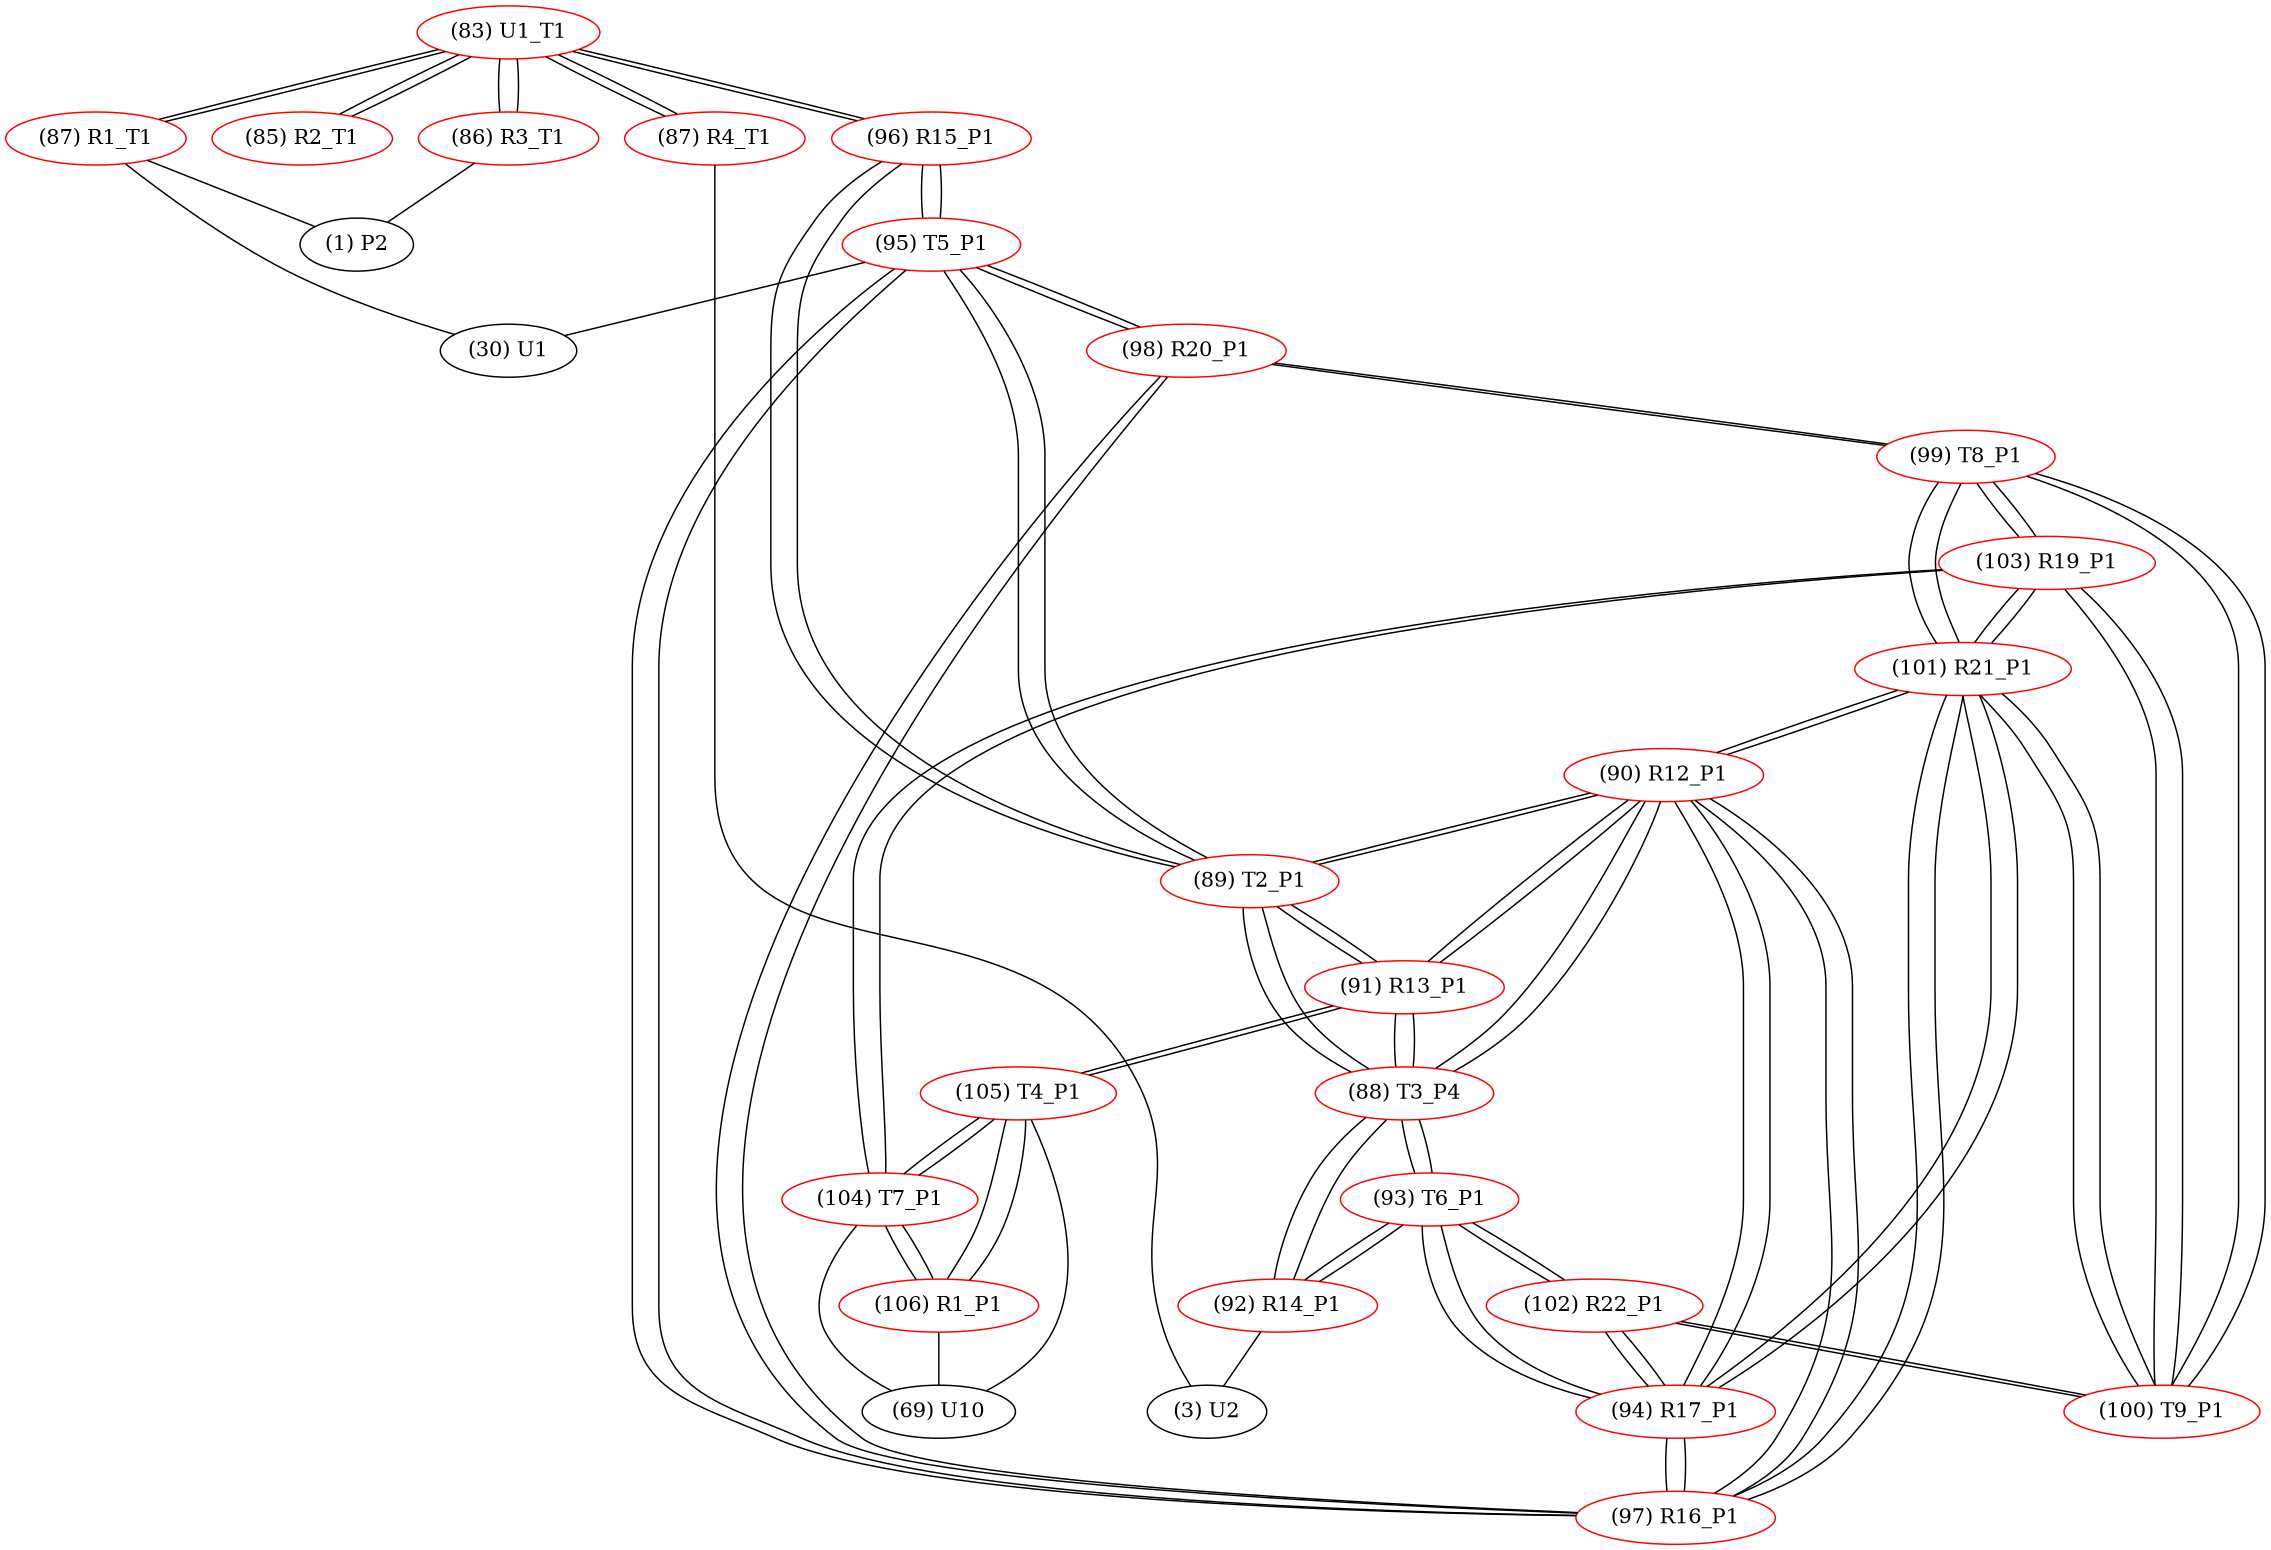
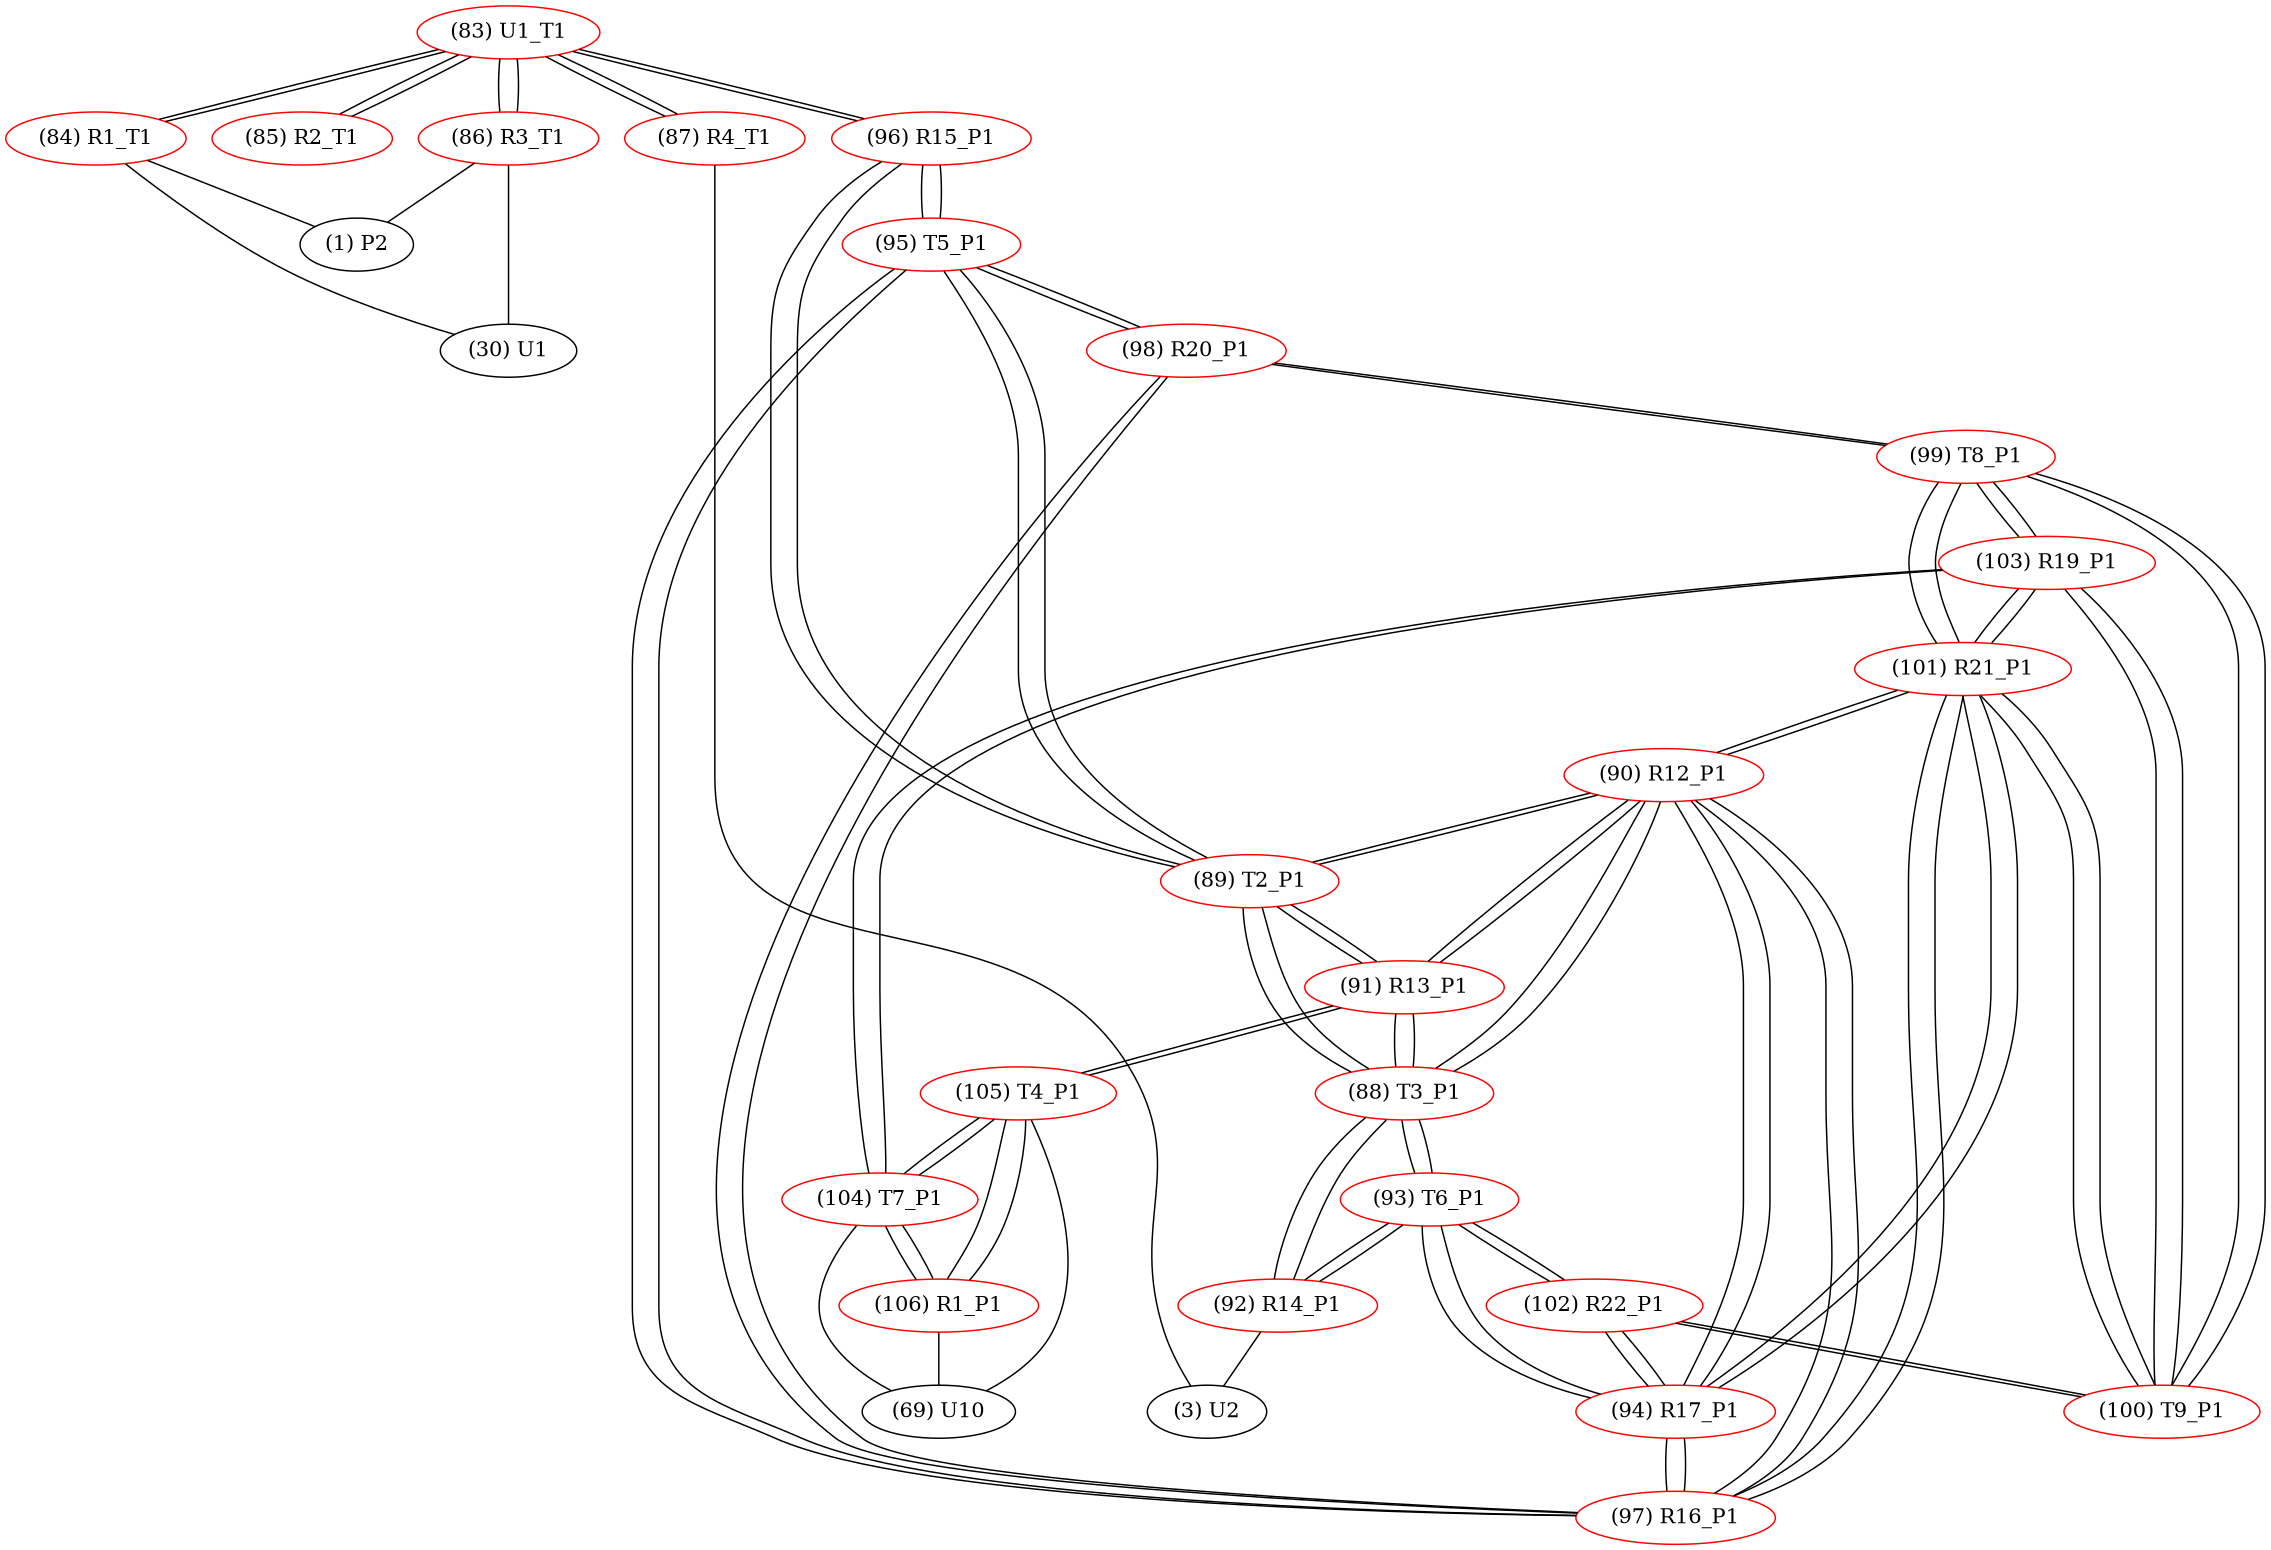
(96, 139) -> (96, 139)
(730, 295) -> (509, 245)
(1404, 1093) -> (1404, 1093)
